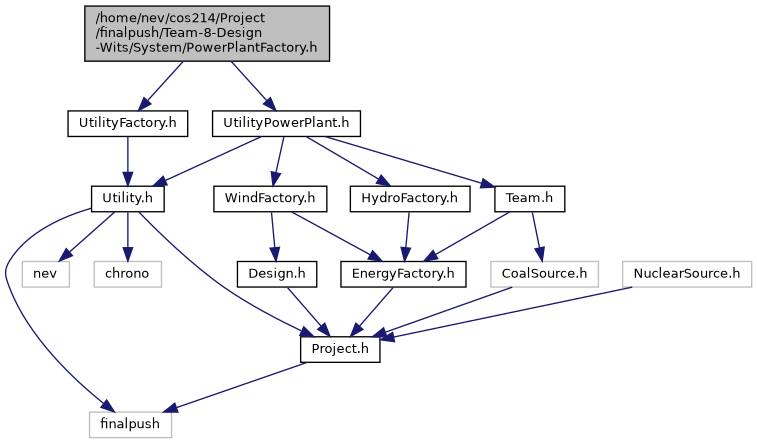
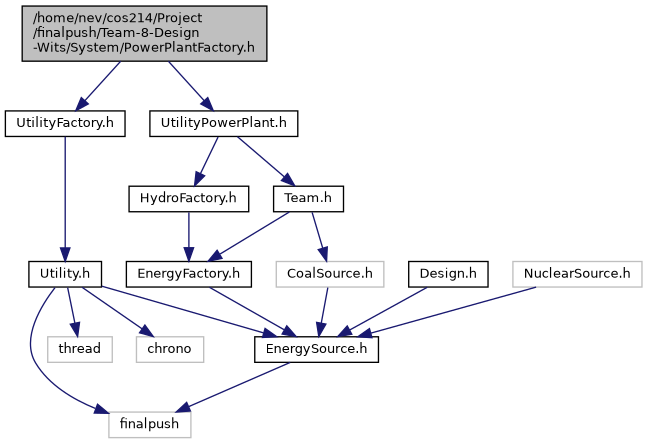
(213, 159) -> none
(270, 199) -> none
(46, 274) -> (80, 350)
(340, 350) -> (317, 350)
